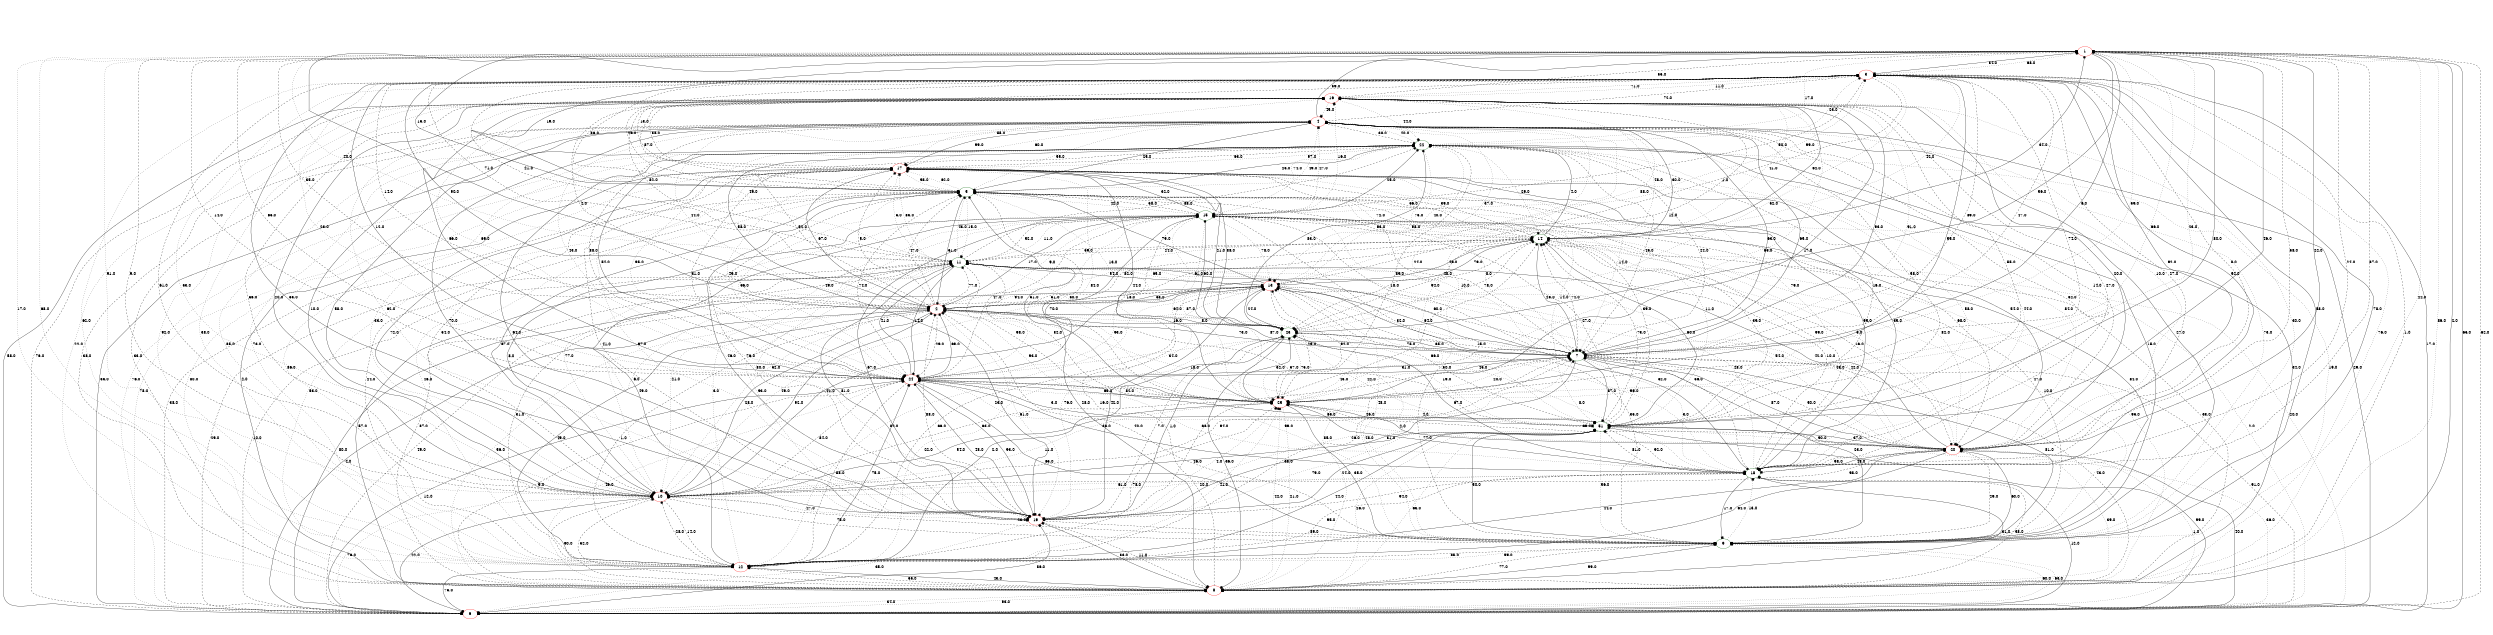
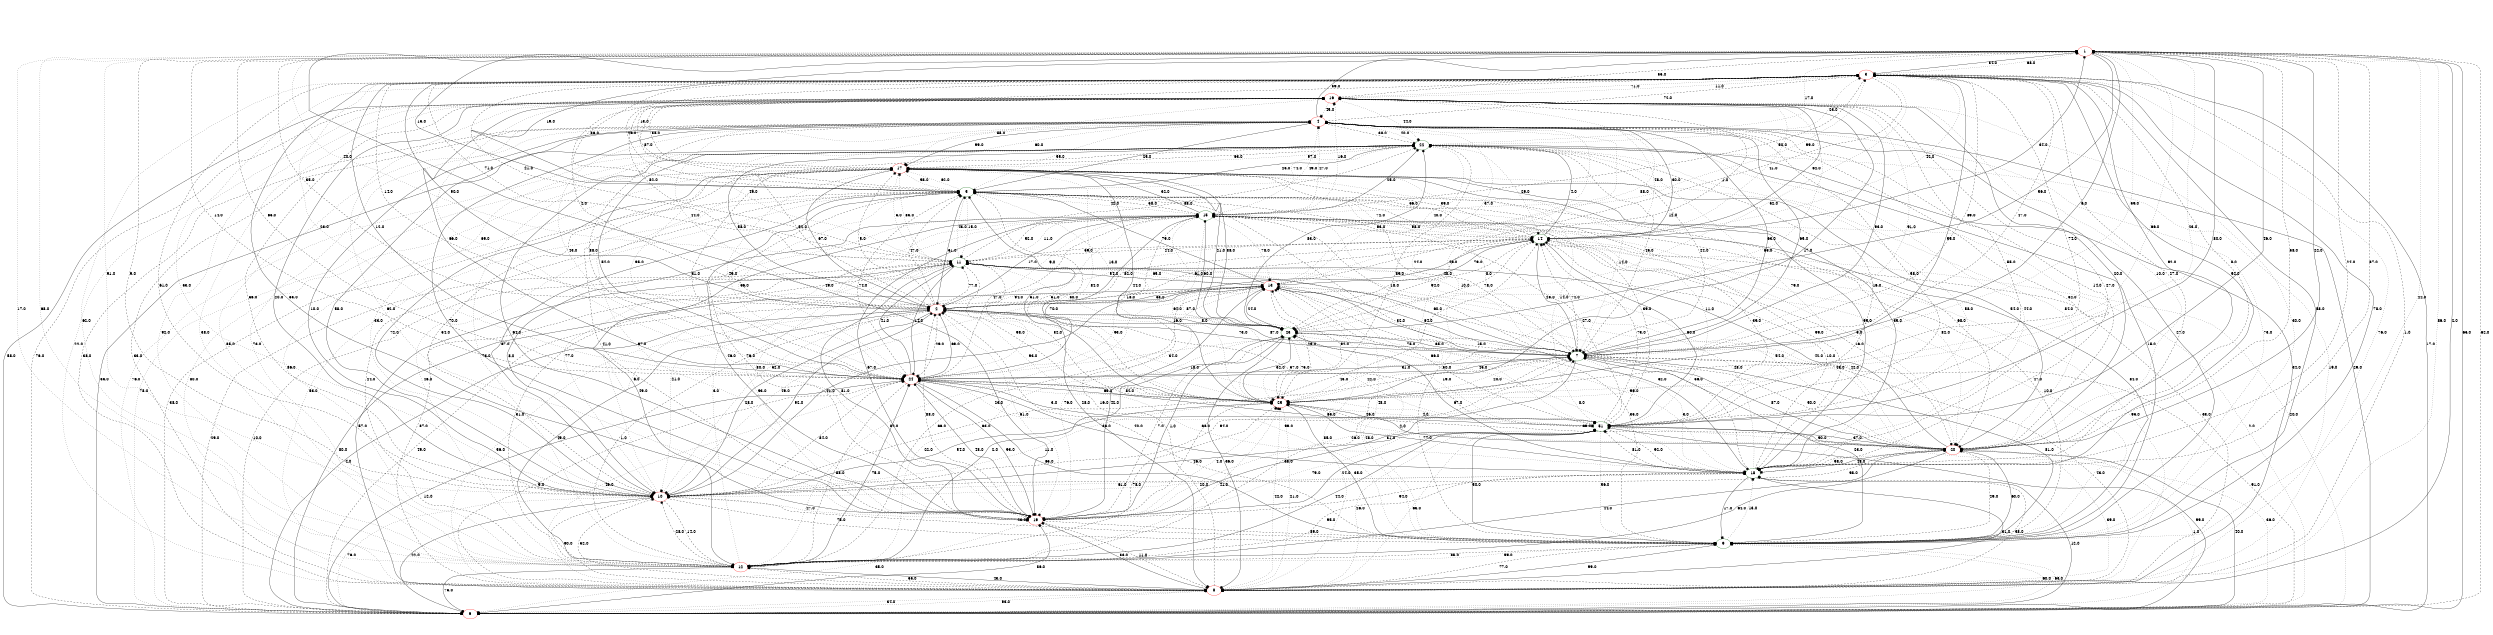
(1379, 233) -> (677, 158)
(1606, 384) -> none
(312, 539) -> none
